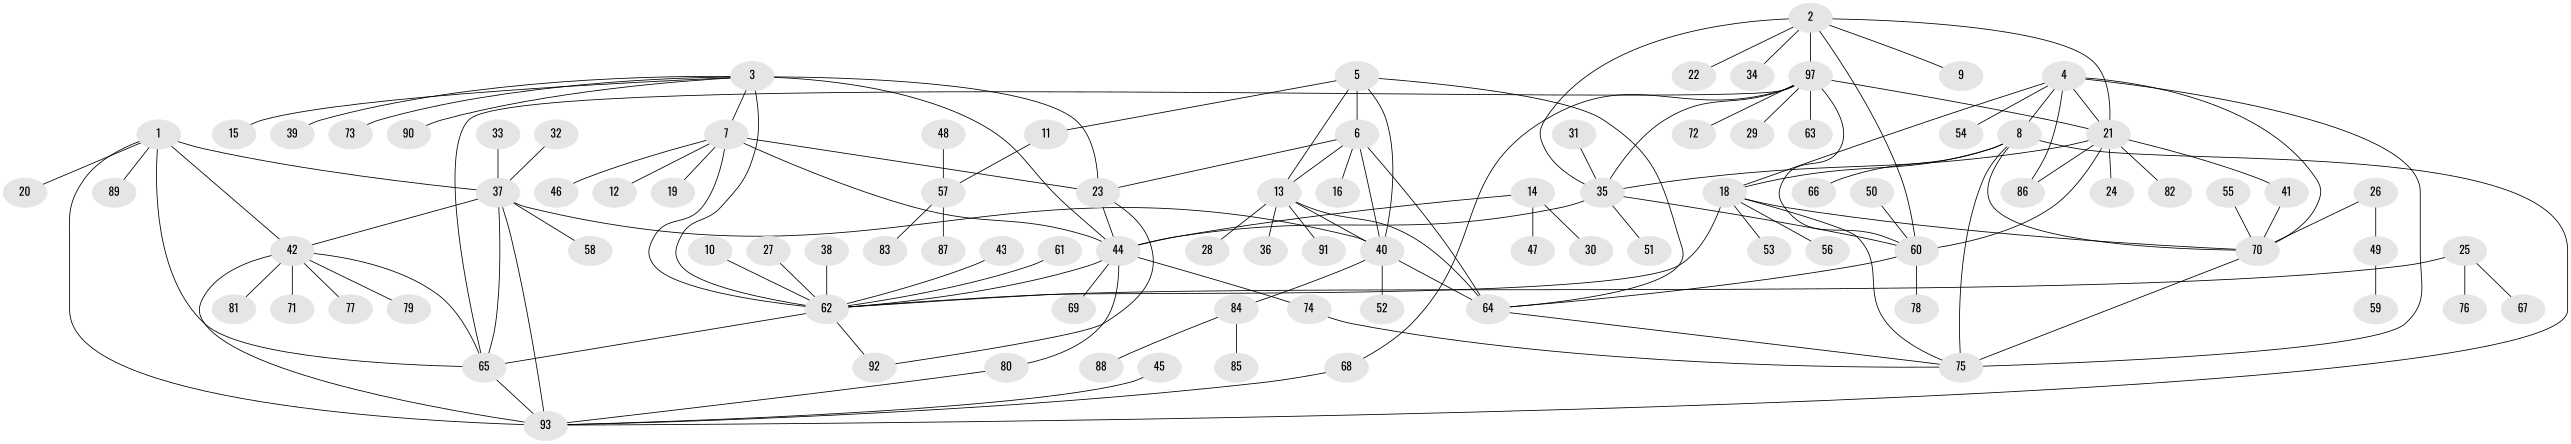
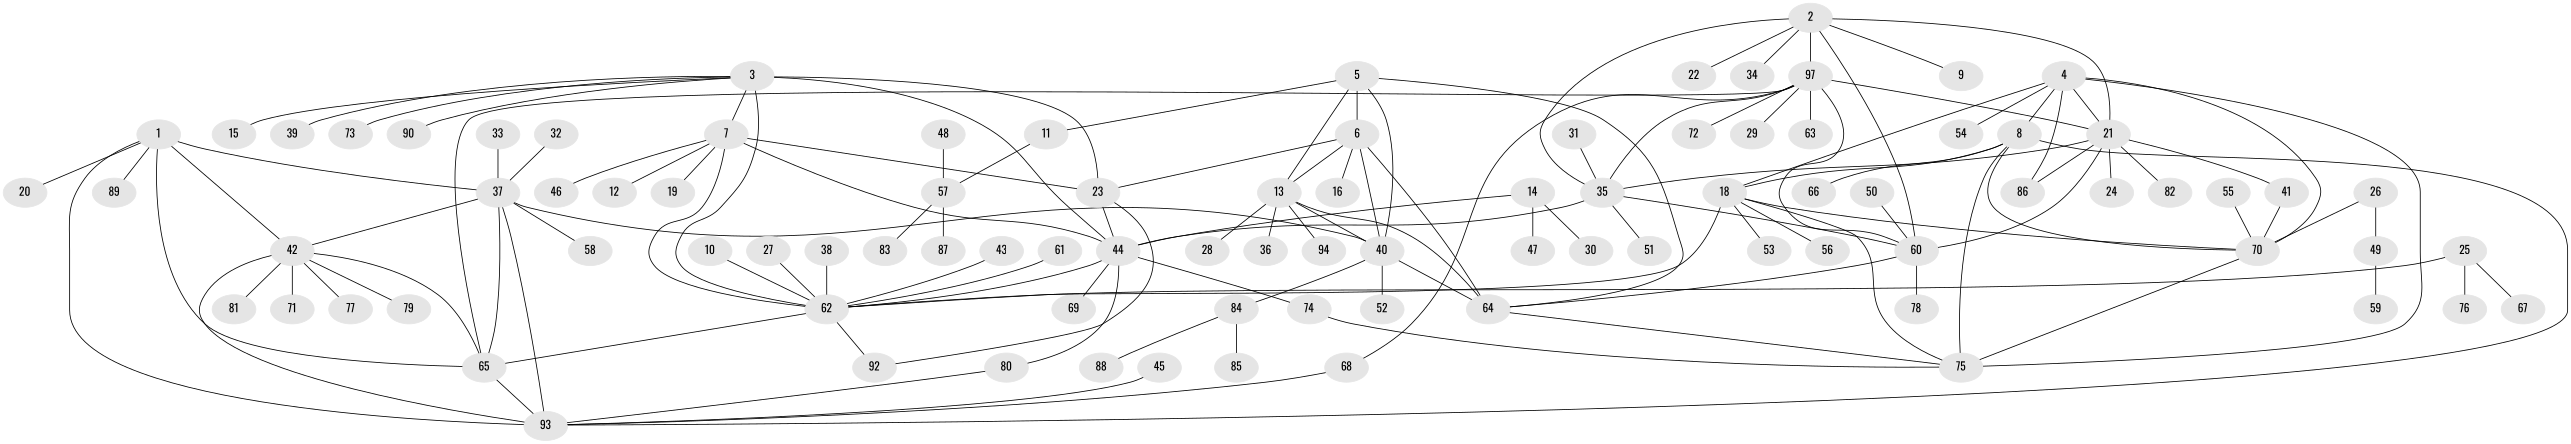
(1324, 251) -> (1324, 251)
